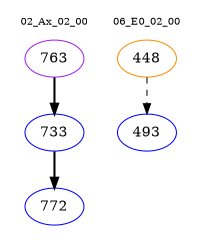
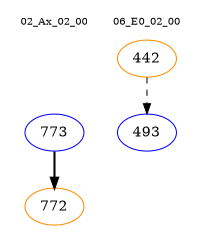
(54, 59) -> none
(147, 59) -> (147, 59)
(54, 133) -> (54, 133)
(54, 207) -> (54, 207)
